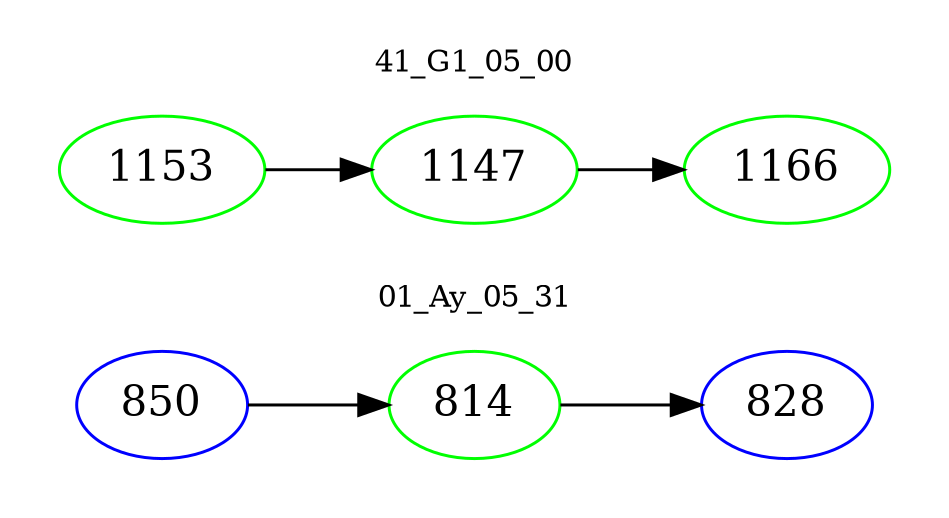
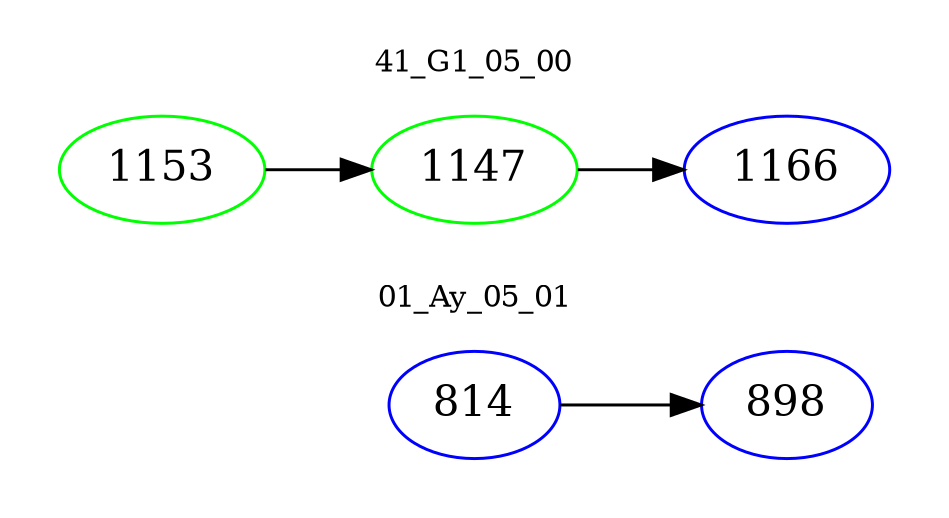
(787, 170) -> (787, 170)
(475, 299) -> (475, 299)
(162, 405) -> none
(474, 405) -> (474, 405)
(787, 405) -> (787, 405)
